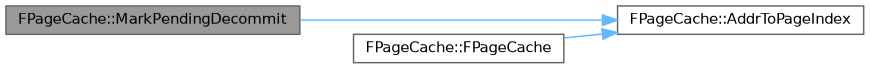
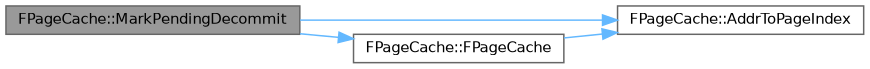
none -> (319, 36)
